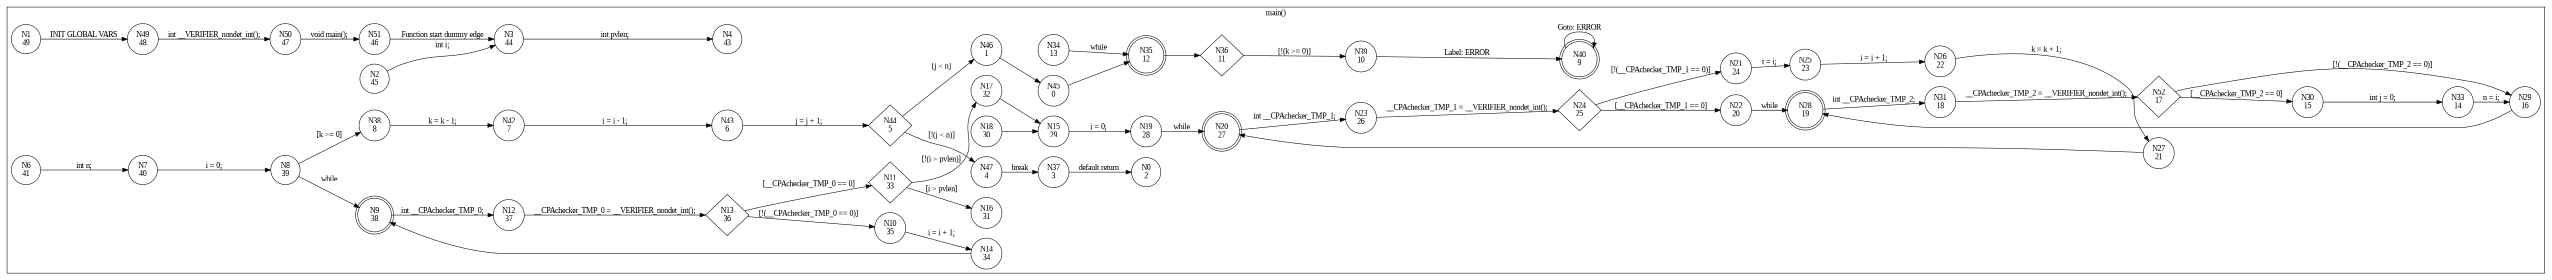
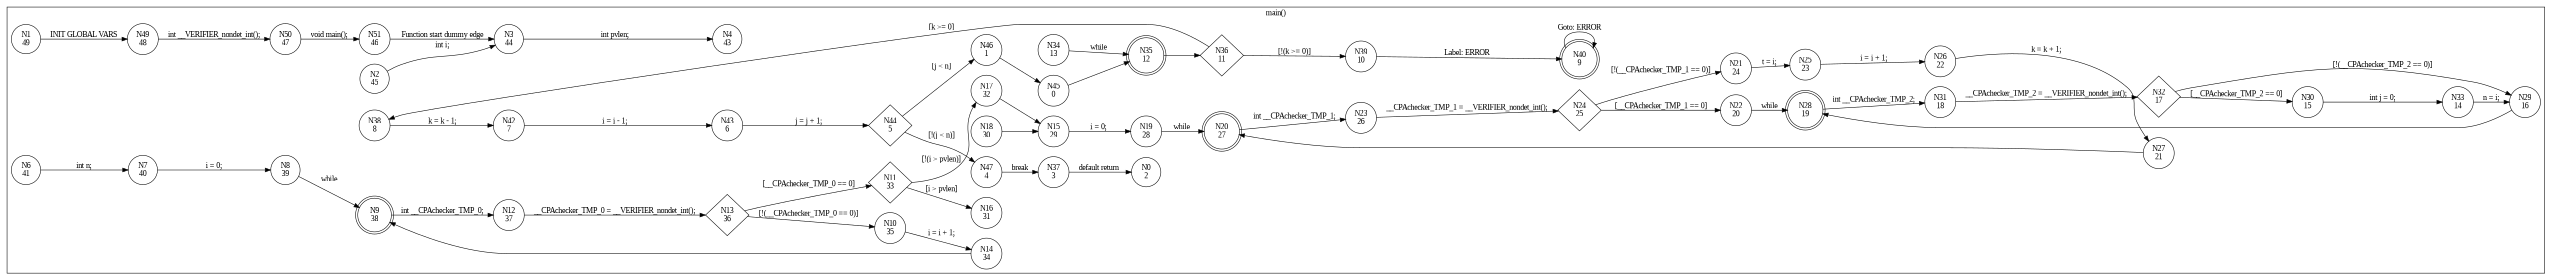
(2159, 97) -> (2159, 97)
(327, 149) -> (802, 53)
